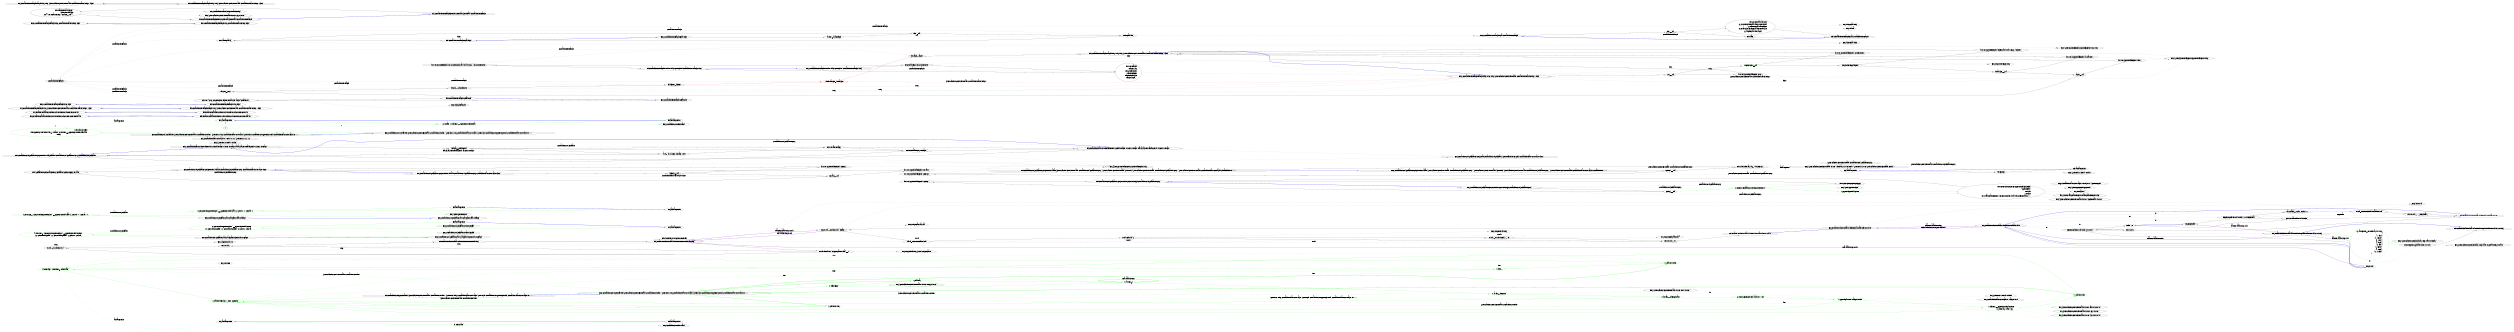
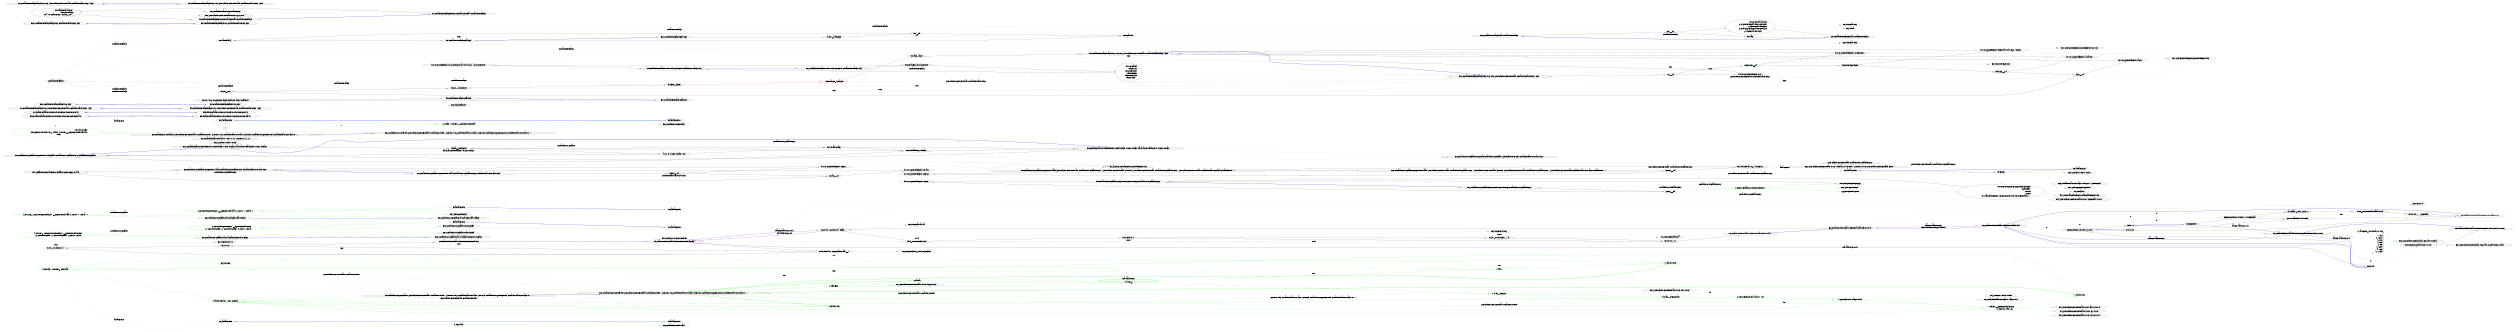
(2130, 61) -> (2130, 61)
(2340, 215) -> (2341, 215)
